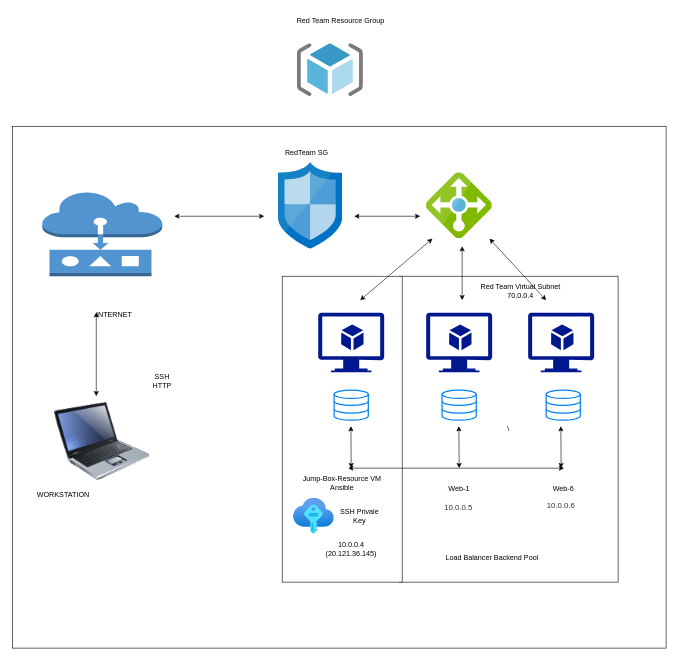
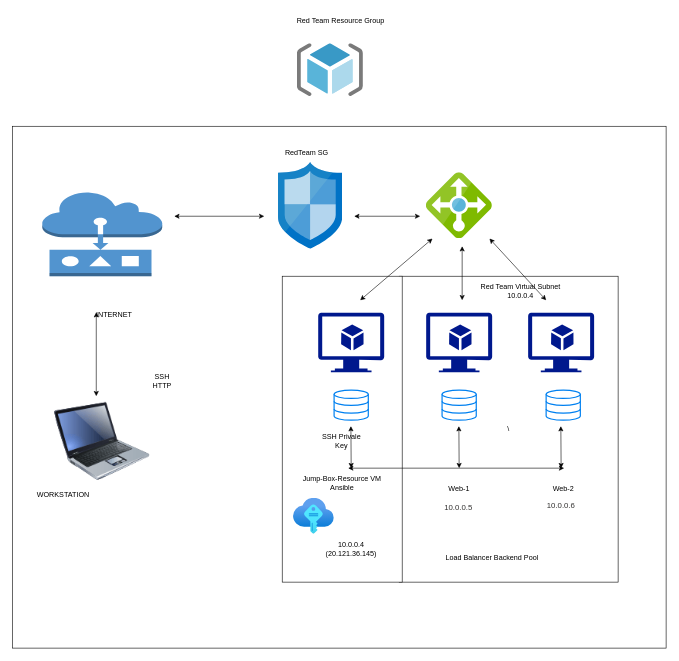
(521, 291) -> (521, 291)
(564, 489) -> (564, 489)
(359, 516) -> (341, 441)
